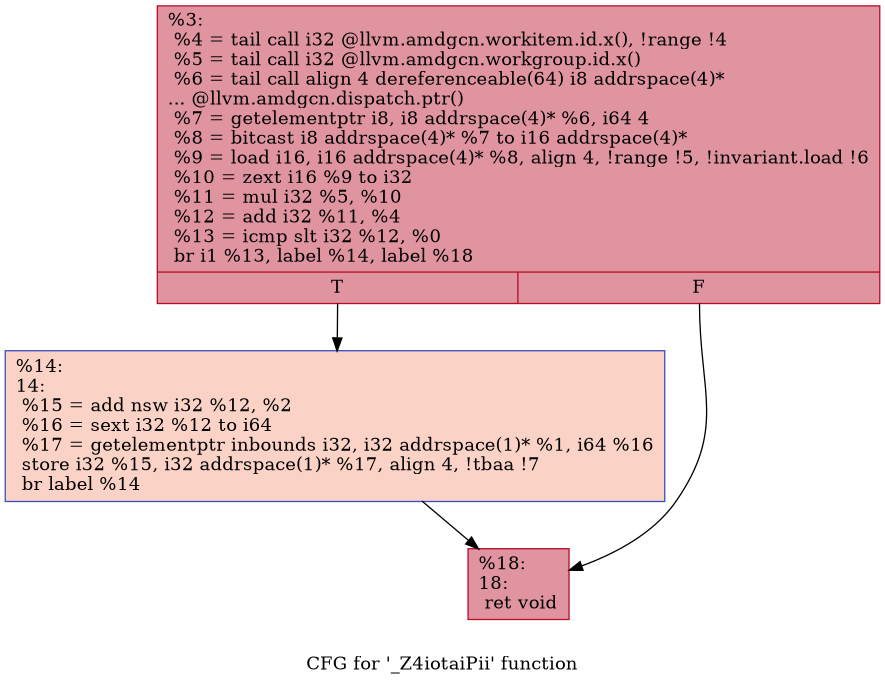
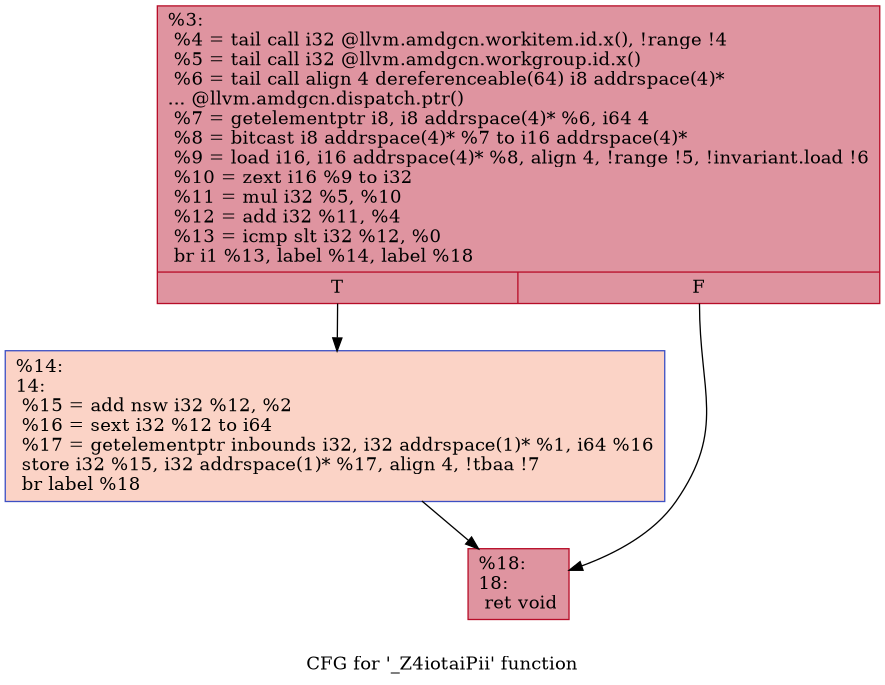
(79, 484) -> (79, 484)
